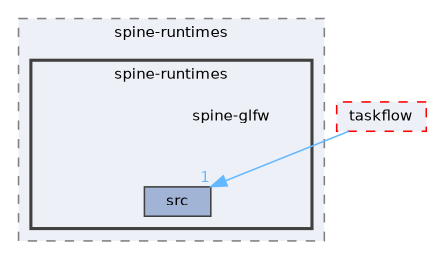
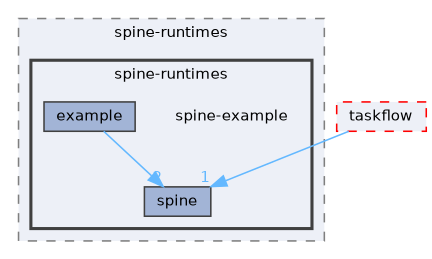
none -> (90, 117)
(232, 117) -> (232, 117)
(178, 202) -> (178, 202)
